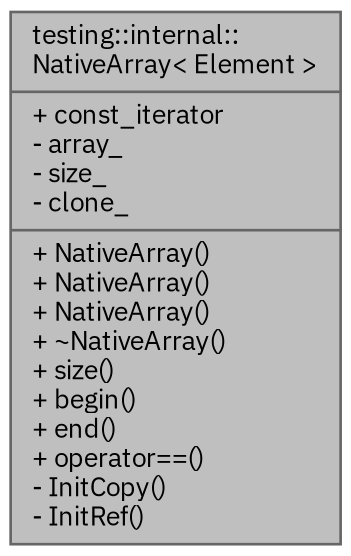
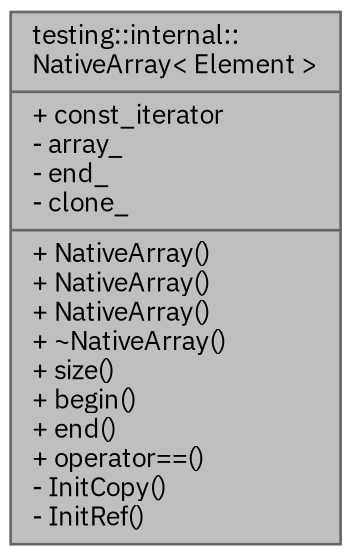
(71, 174) -> (72, 174)
